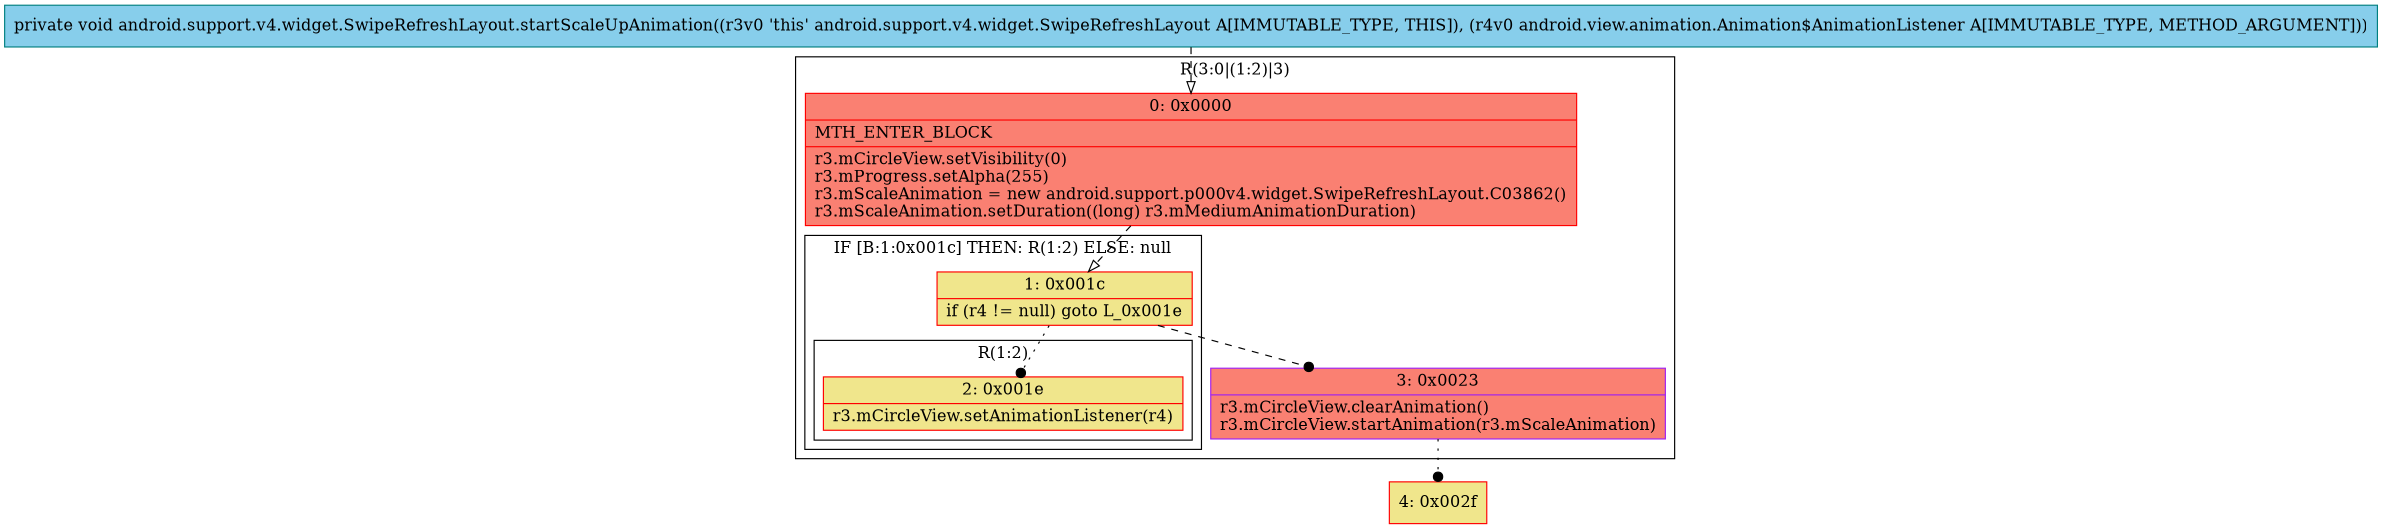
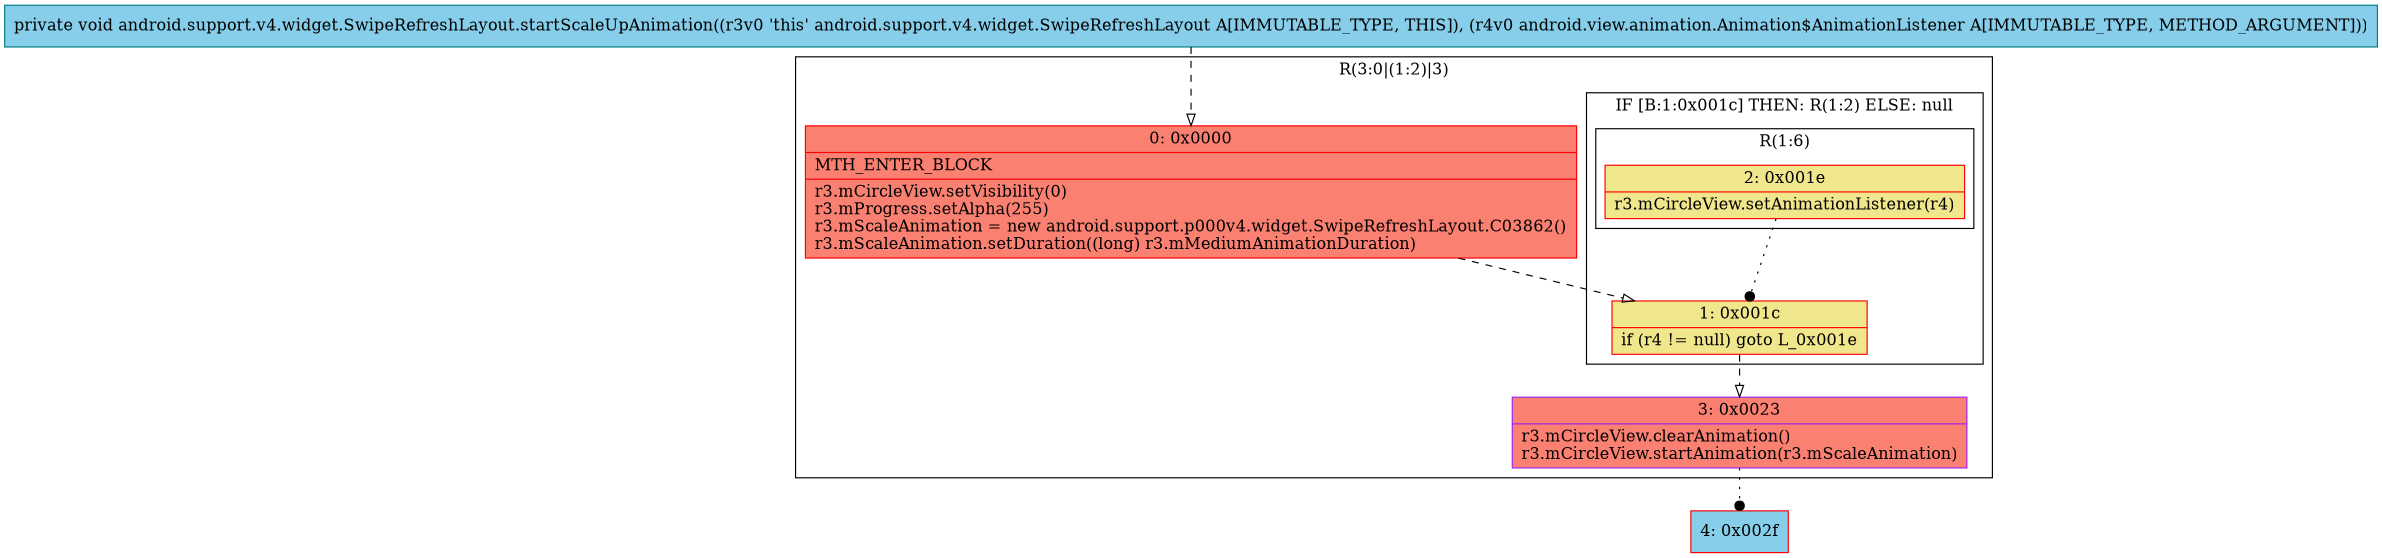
(1231, 346) -> (1740, 372)
(1036, 348) -> (1764, 255)
(1003, 354) -> (1785, 142)
(1438, 503) -> (1740, 532)
